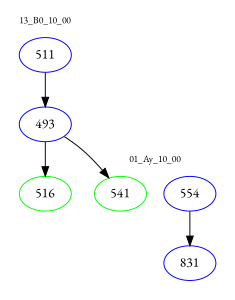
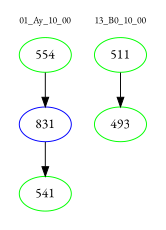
(45, 55) -> (120, 55)
(45, 124) -> (120, 124)
(93, 160) -> (45, 154)
(45, 194) -> none
(190, 194) -> (45, 55)
